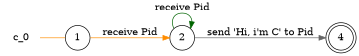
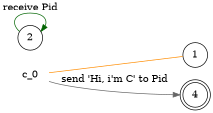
(127, 38) -> none
(257, 38) -> (111, 91)
